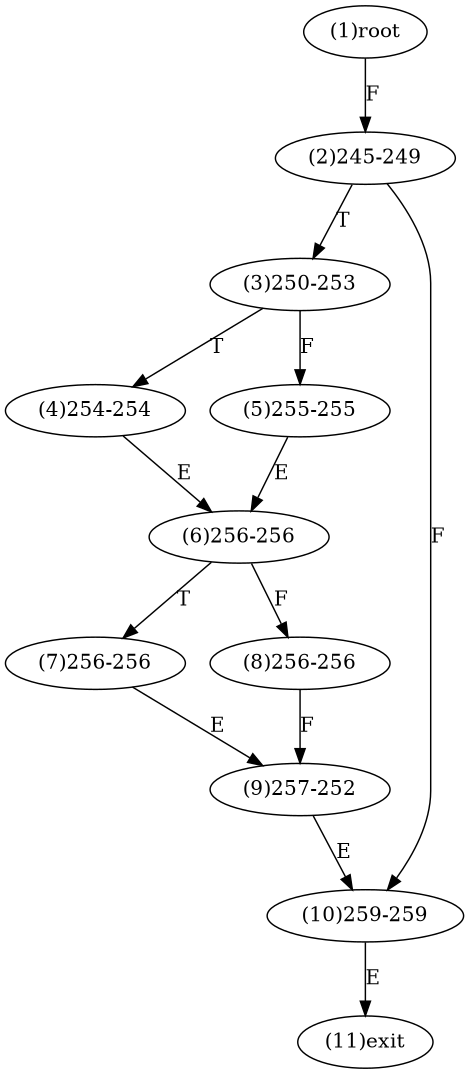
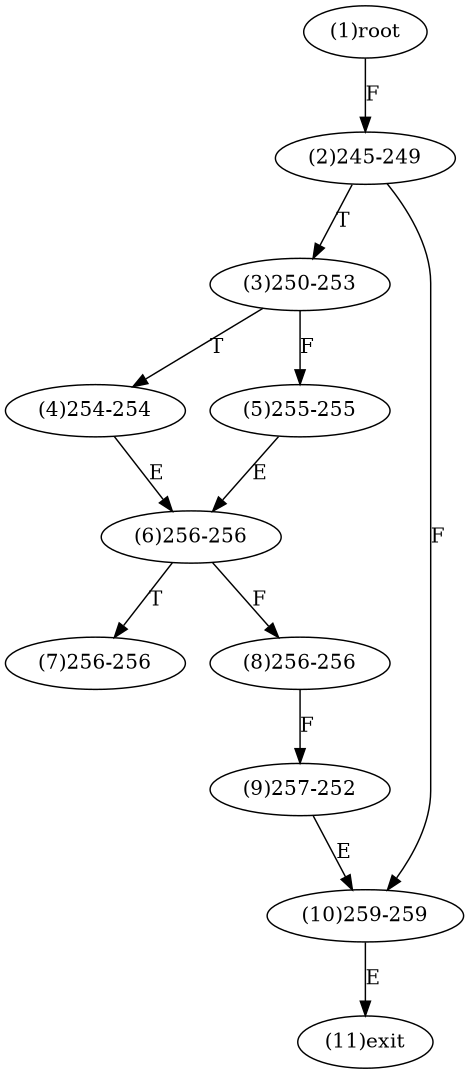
(191, 722) -> none
